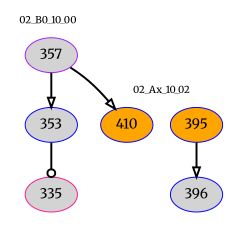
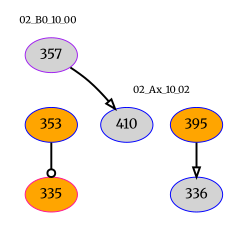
(51, 85) -> none
(51, 125) -> (51, 125)
(127, 125) -> (127, 125)
(51, 195) -> (51, 195)
(197, 195) -> (197, 195)
